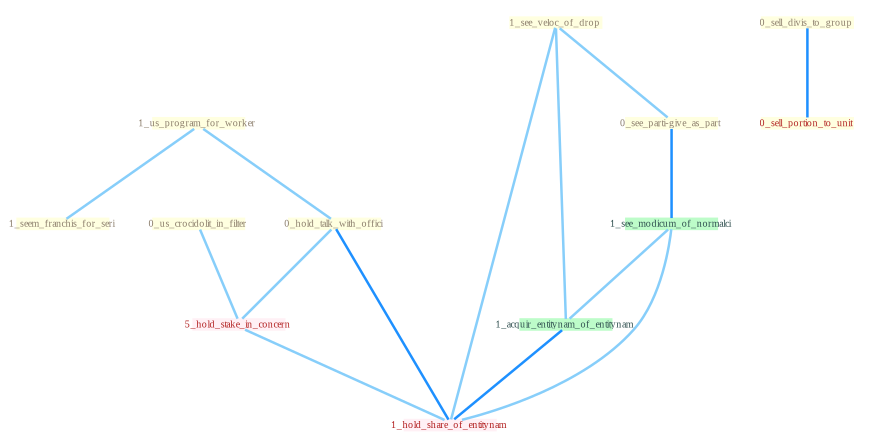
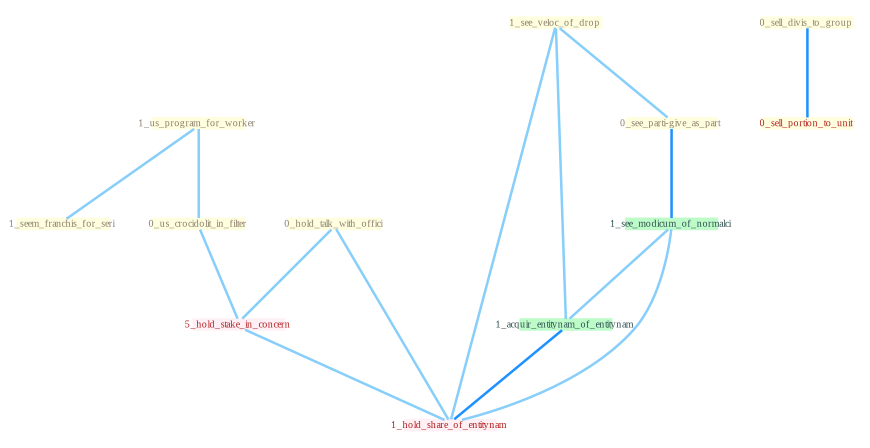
(267, 174) -> (199, 173)
(392, 324) -> (392, 324)
